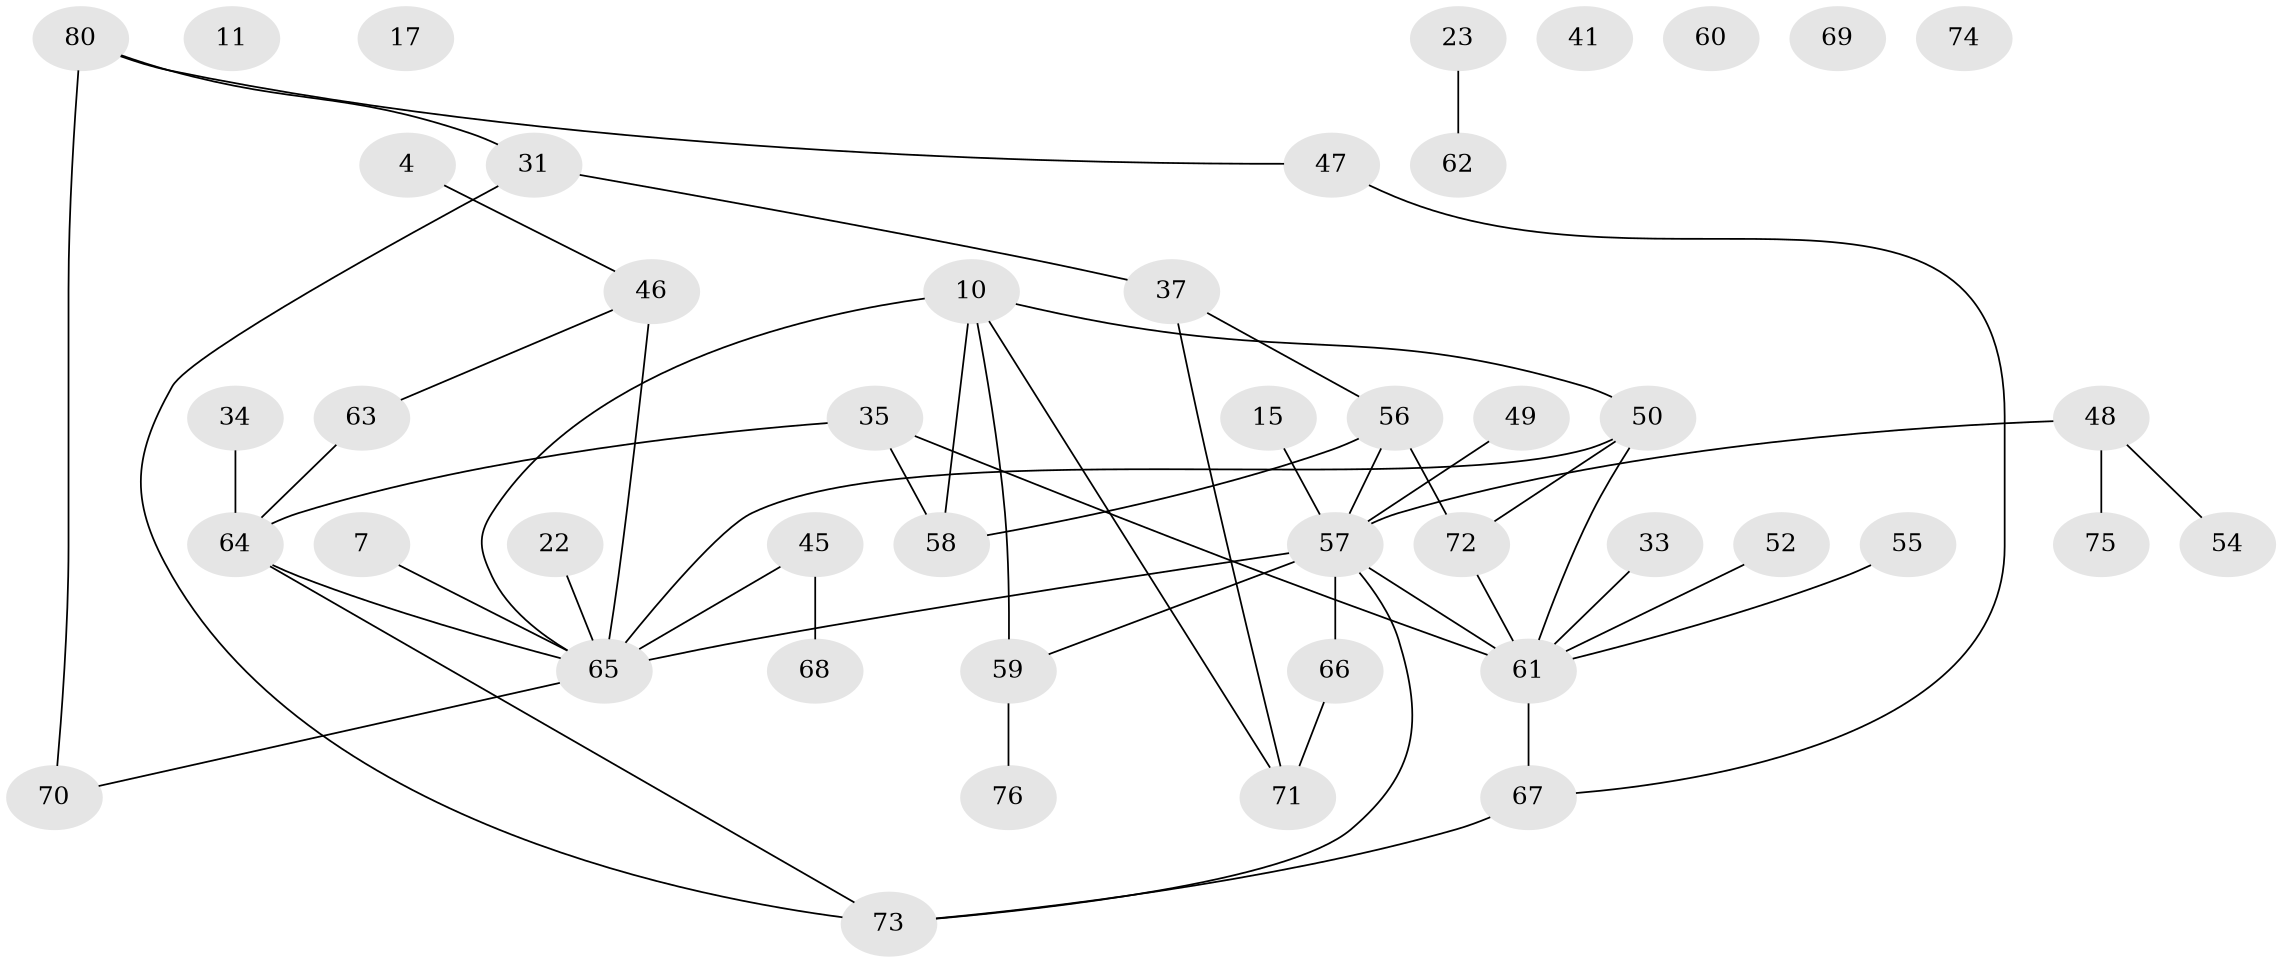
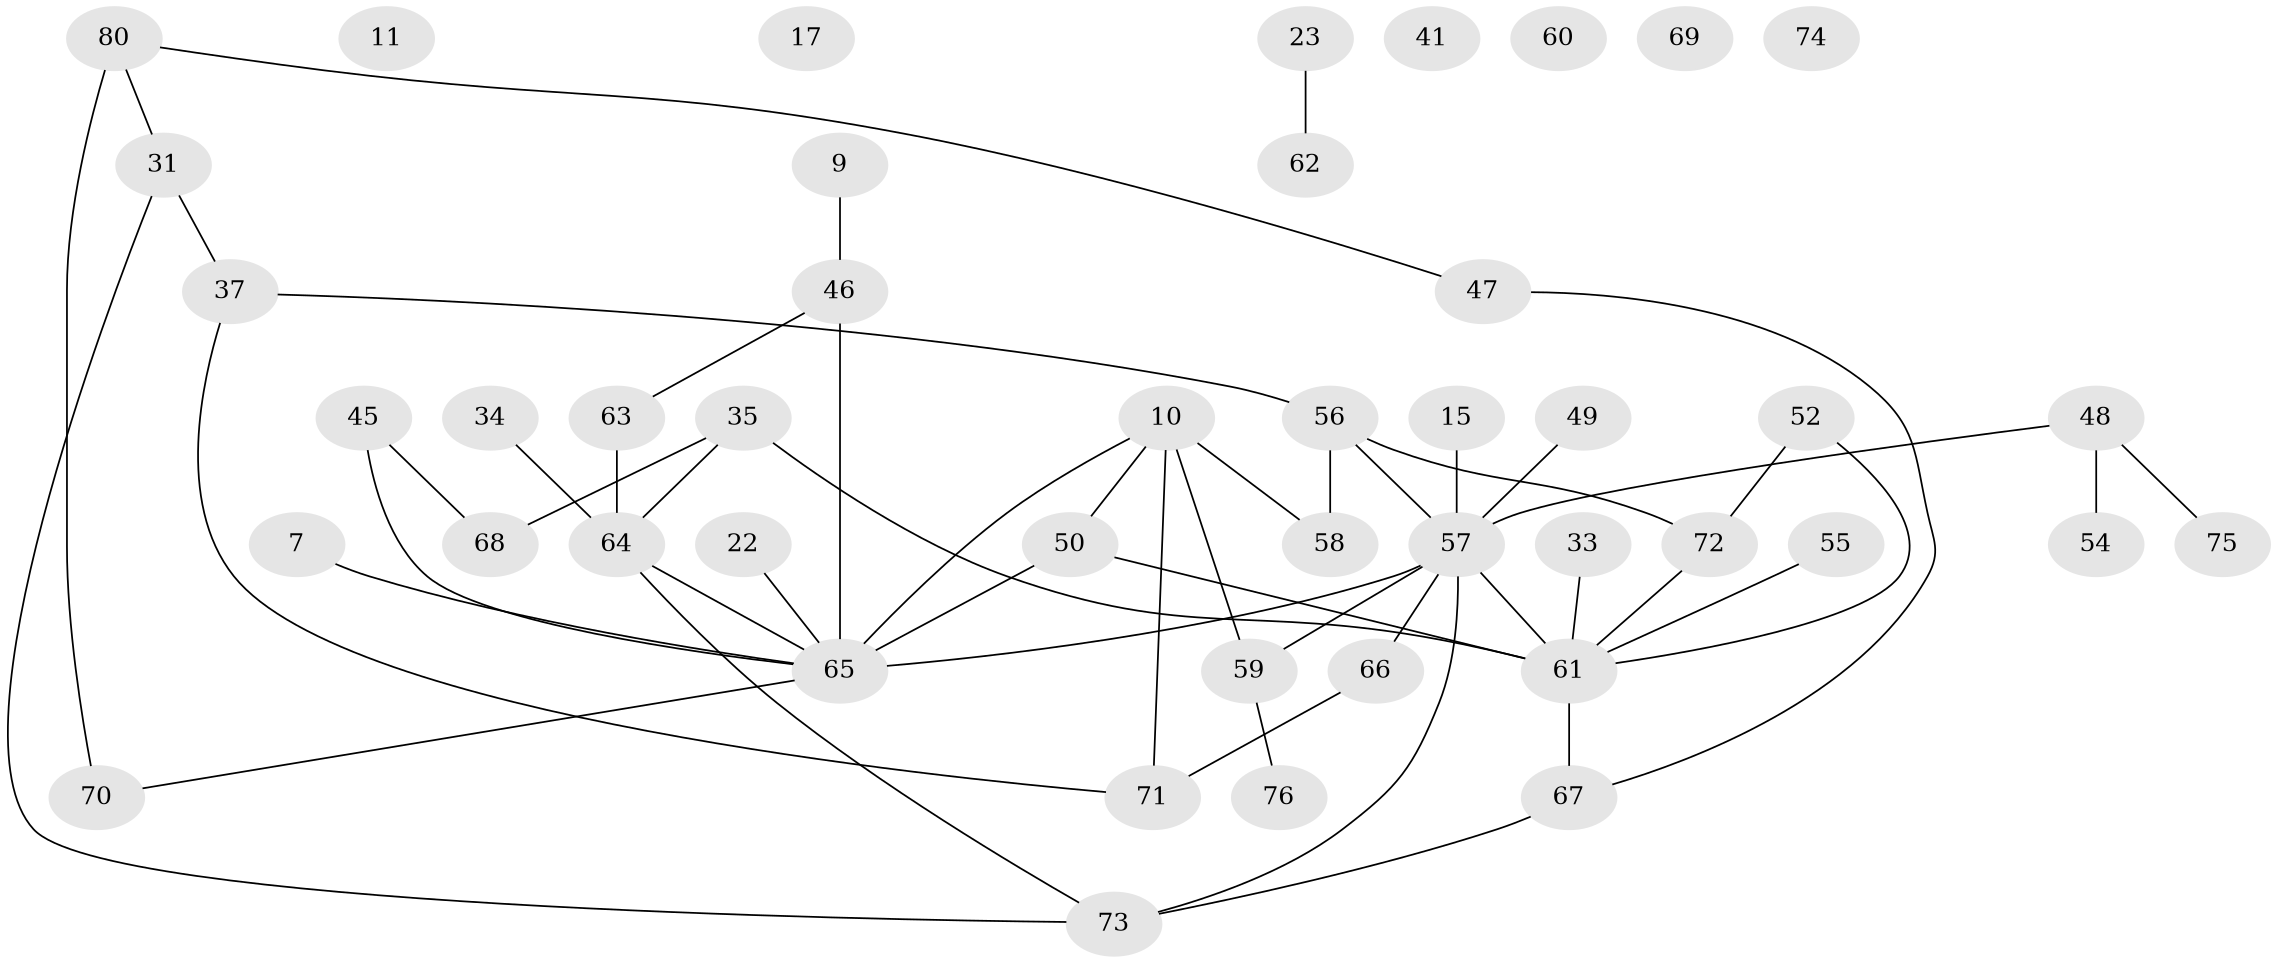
(408, 165) -> (840, 165)
(1543, 489) -> (1758, 481)
(913, 490) -> (630, 475)
